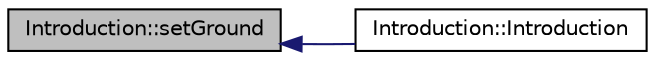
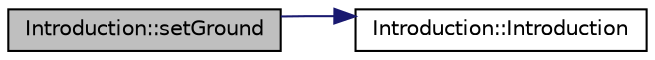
(329, 44) -> (308, 16)
